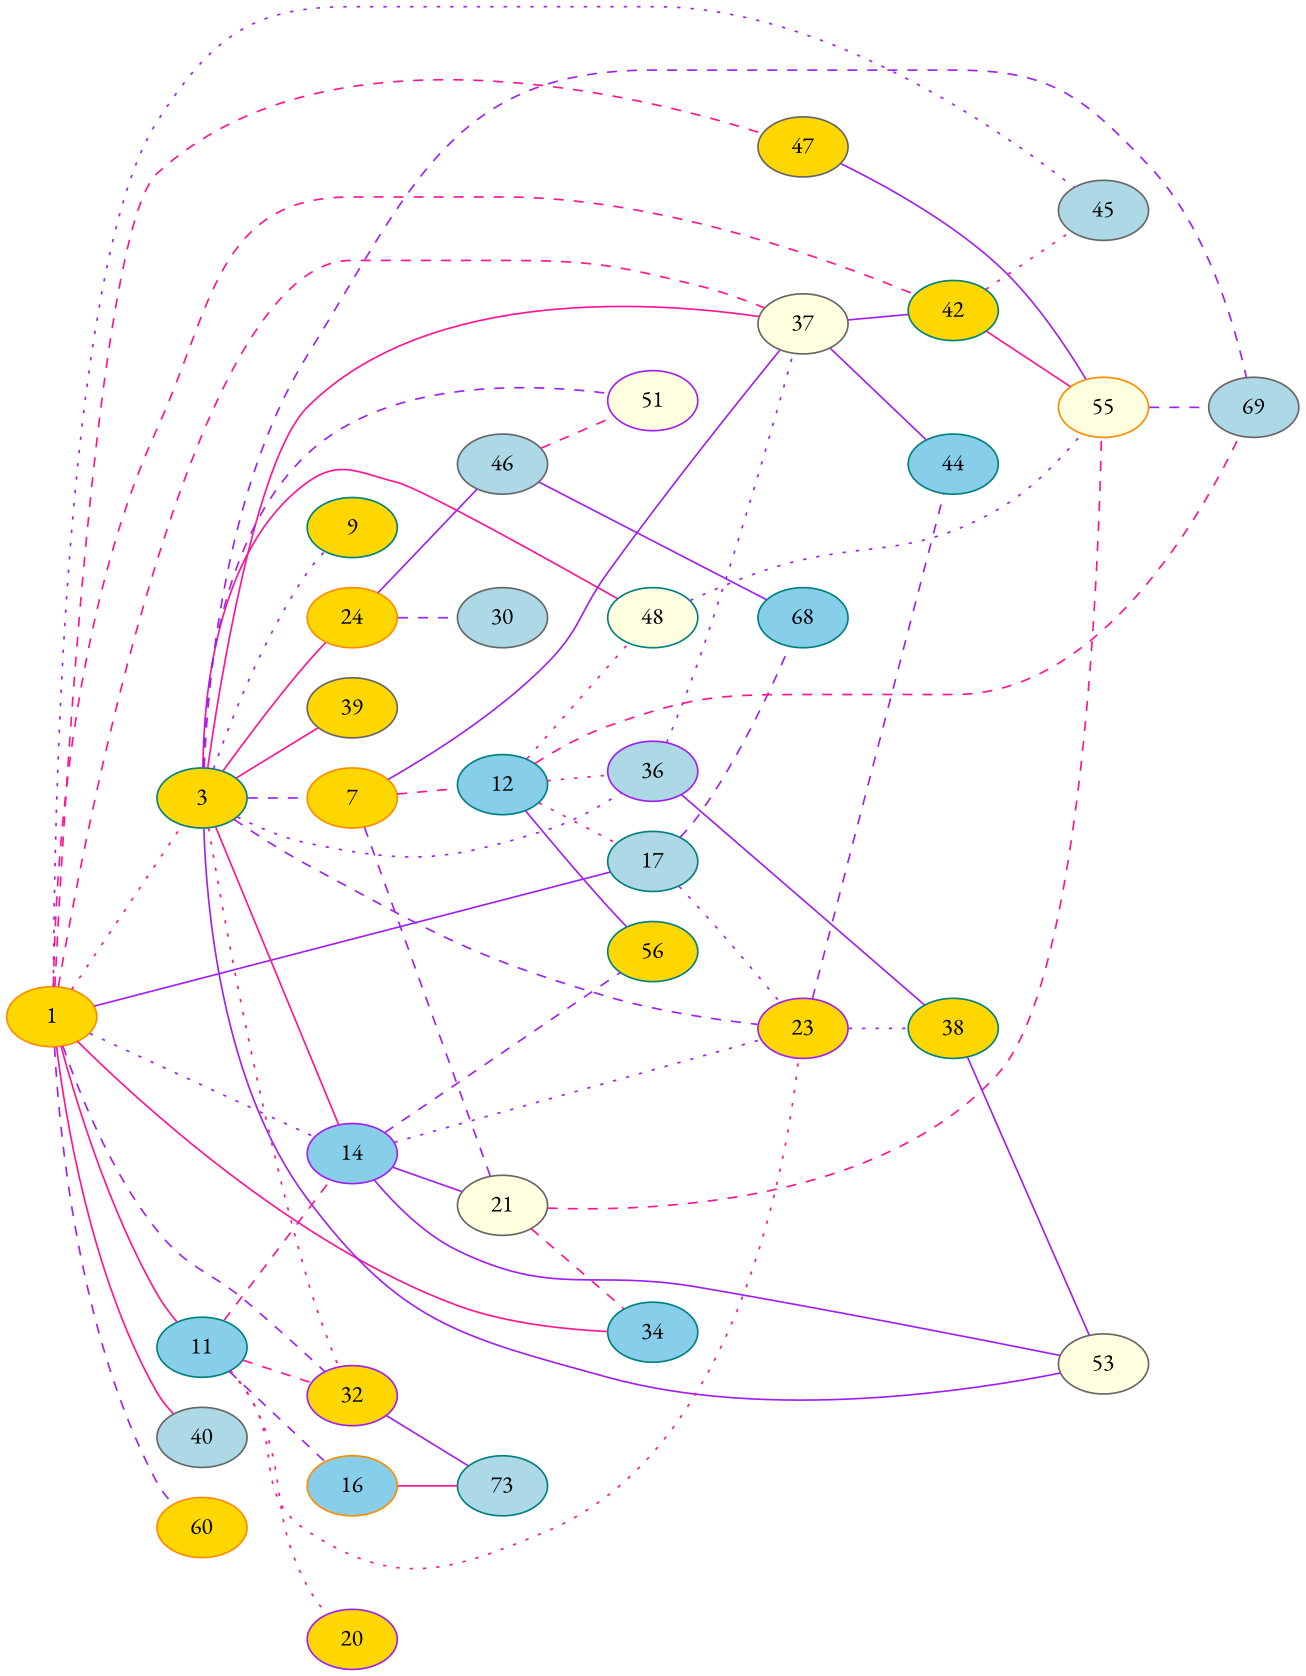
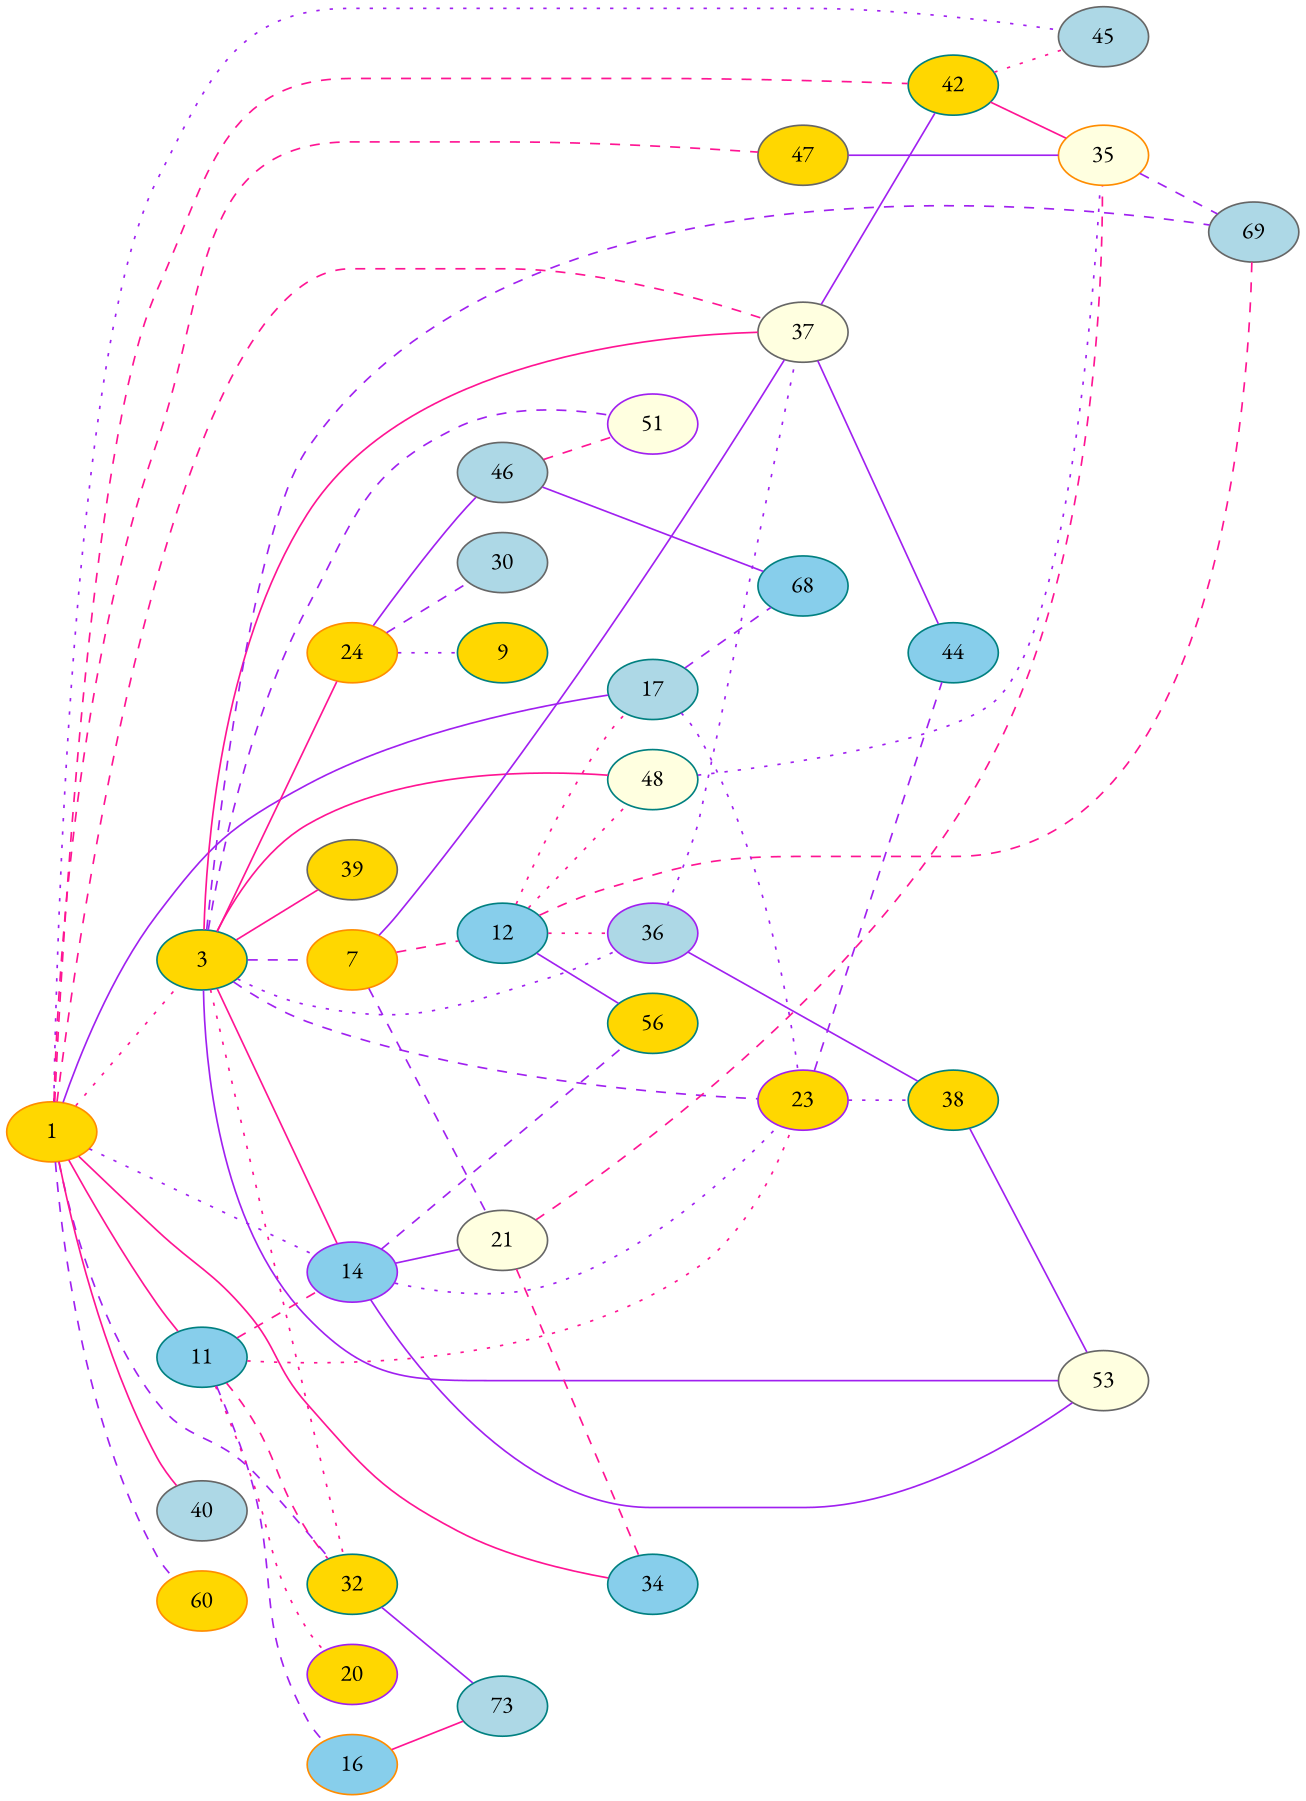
(1104, 407) -> (1104, 155)
(260, 655) -> (428, 653)
(352, 1396) -> (352, 1584)
